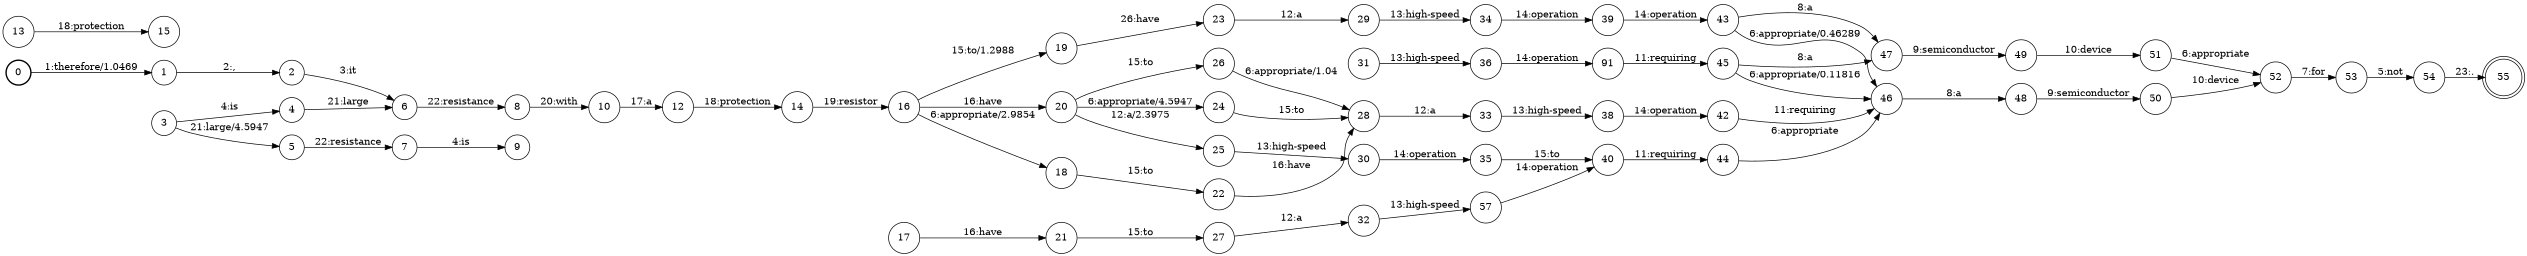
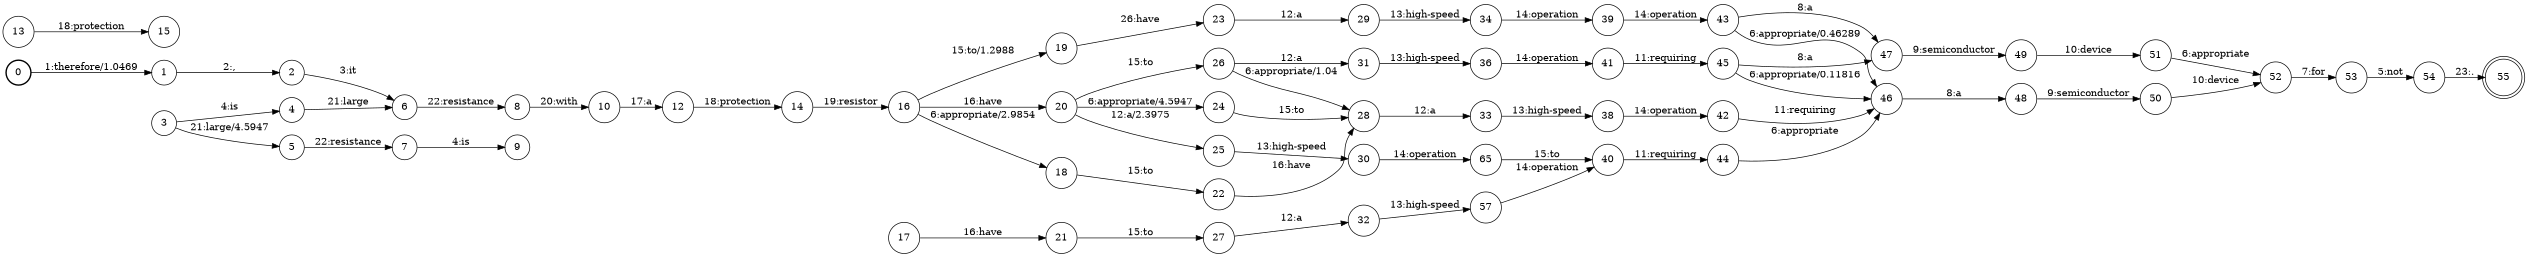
none -> (1288, 64)
(1608, 64) -> (1608, 64)
(1486, 160) -> (1486, 160)
